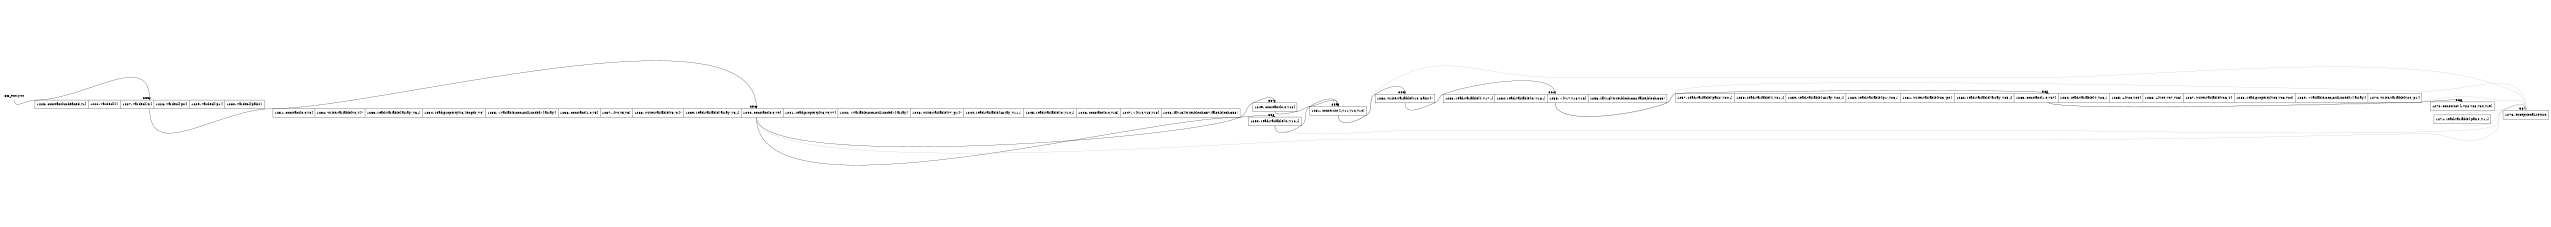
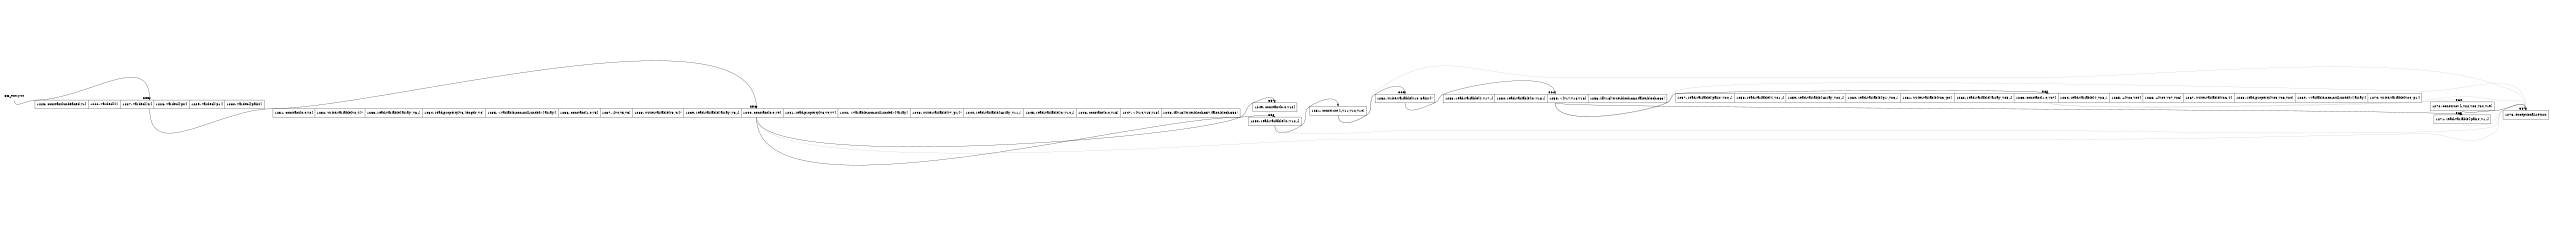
(2254, 106) -> (2254, 106)
(1305, 108) -> none
none -> (2008, 109)
(2495, 110) -> (2495, 110)
